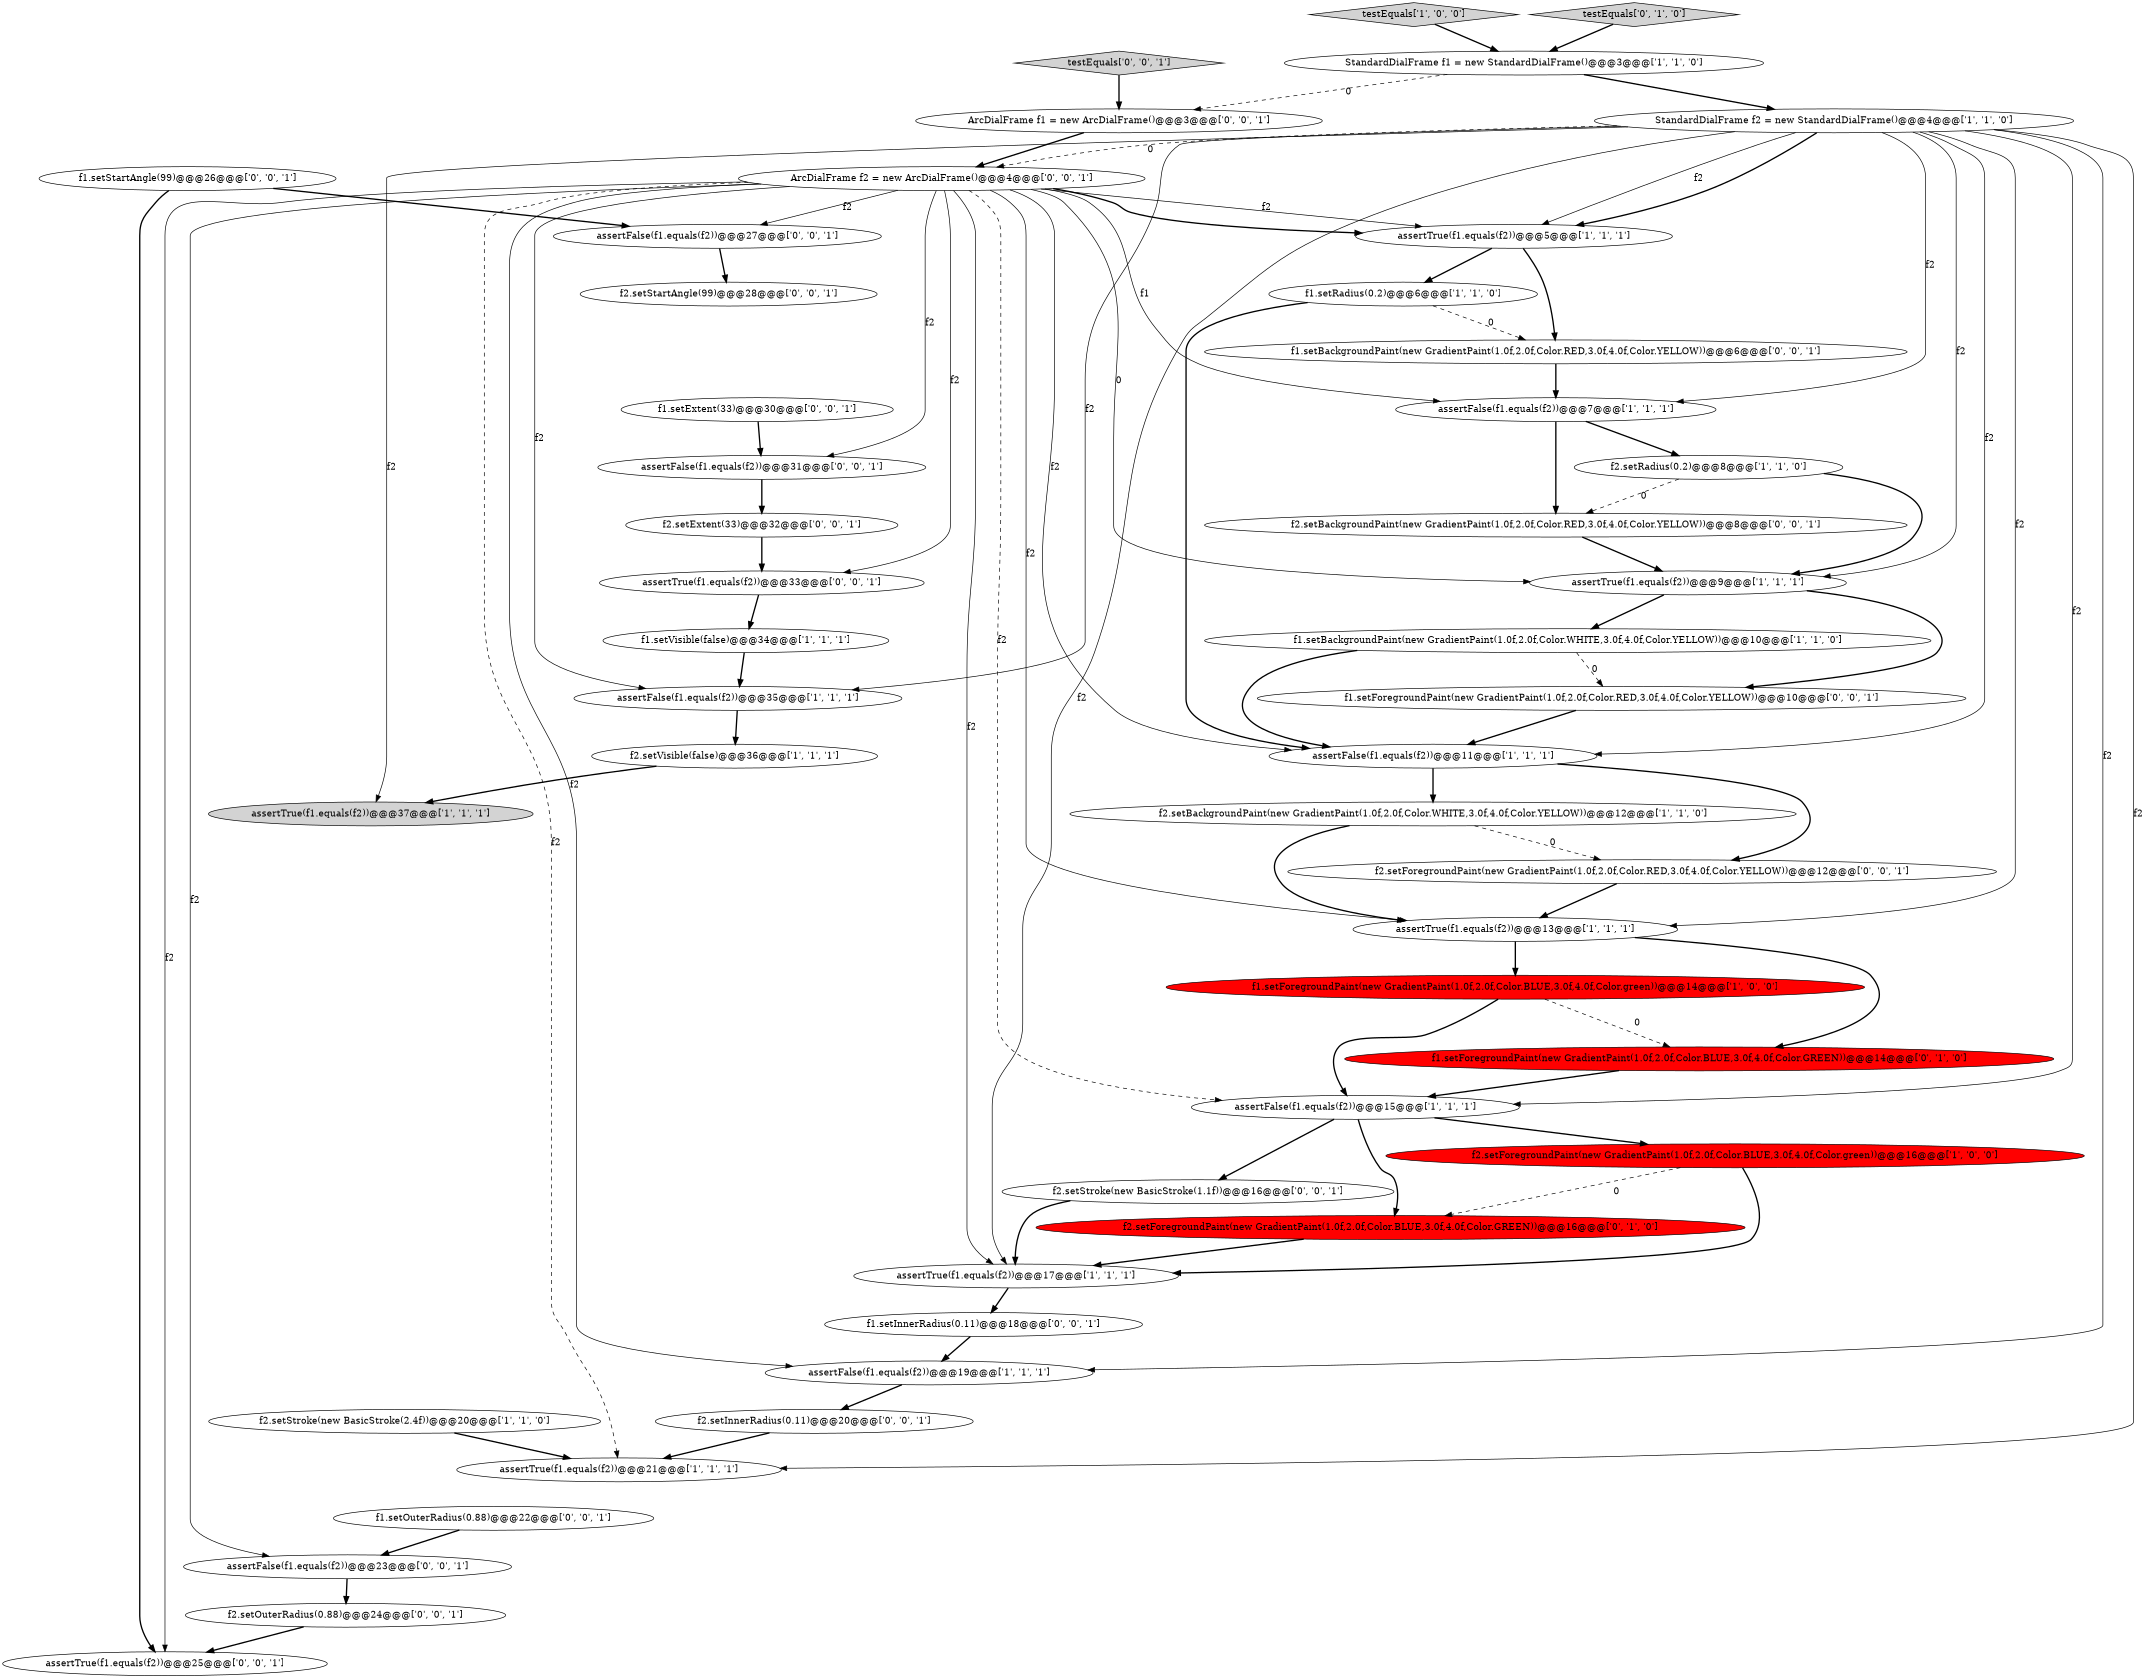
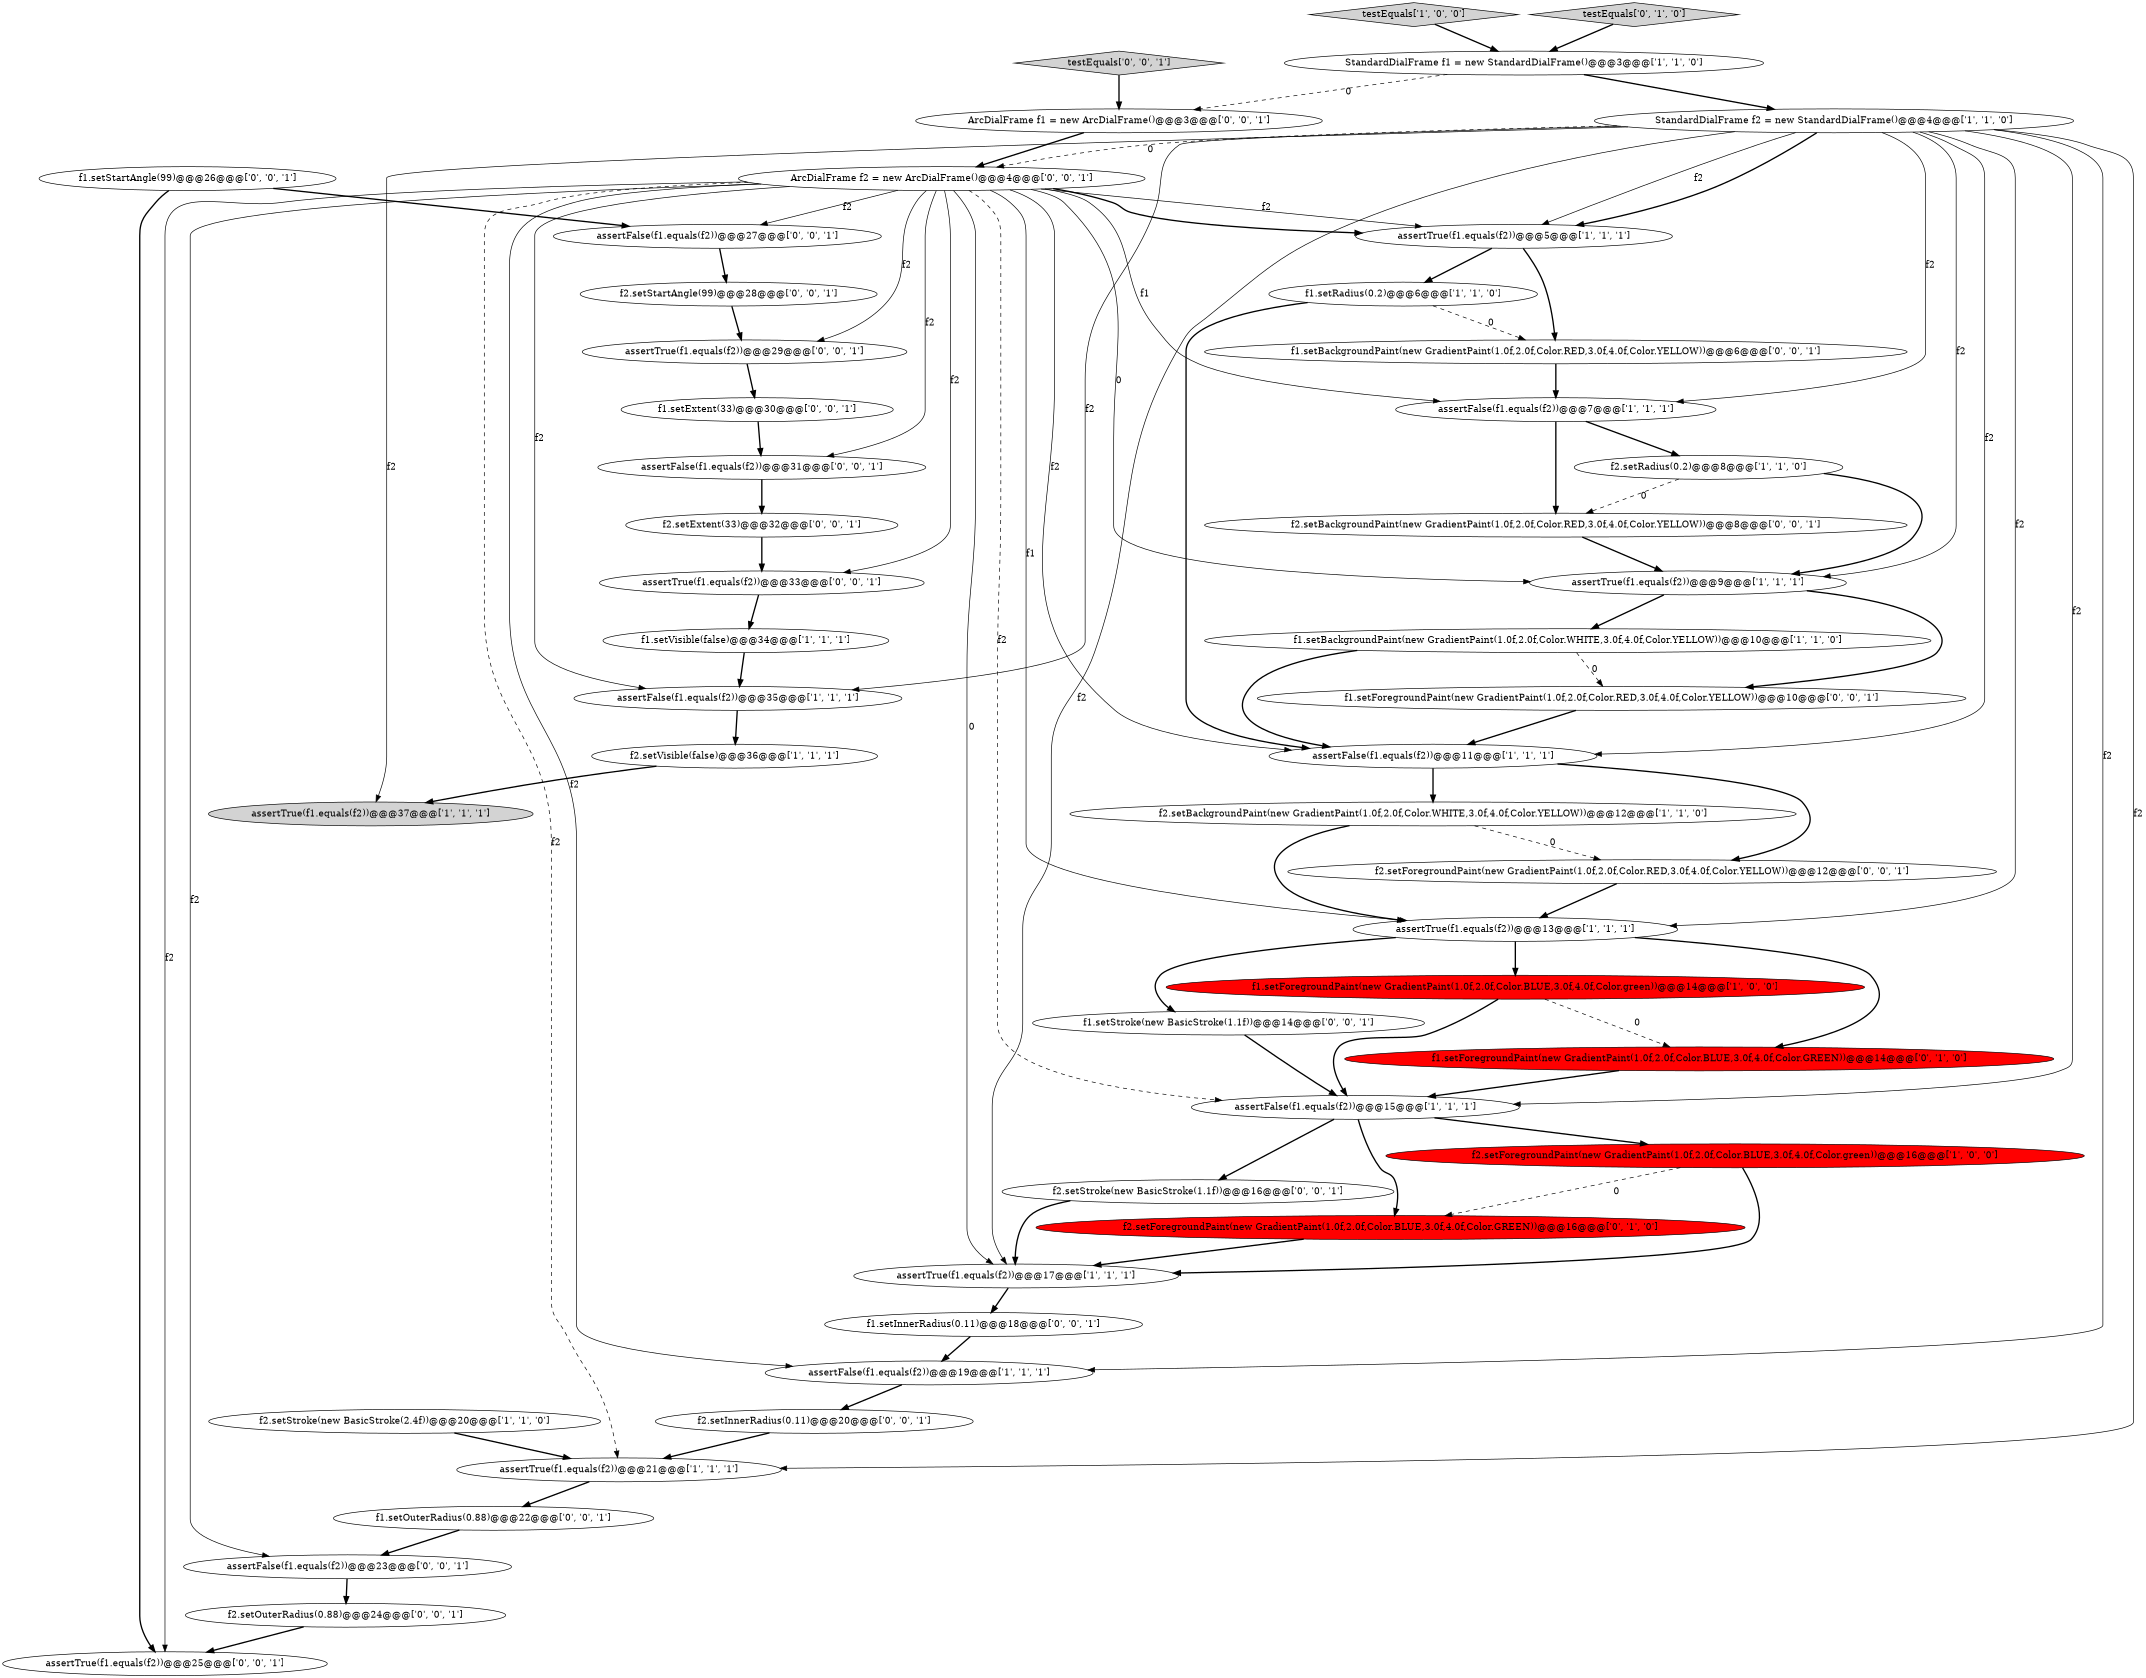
none -> (745, 352)
(1031, 554) -> (1031, 554)
(972, 727) -> (972, 727)
none -> (1229, 1023)
none -> (559, 1493)
